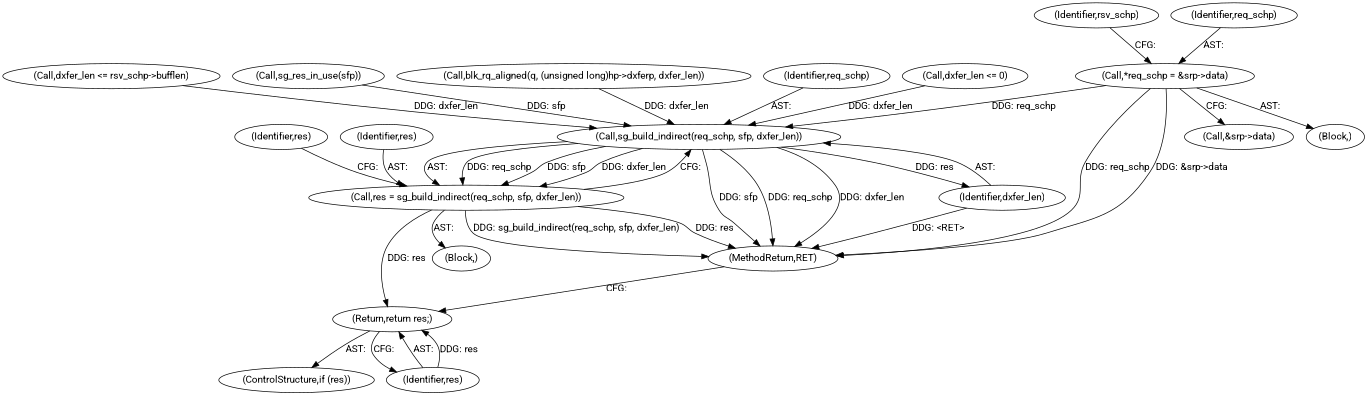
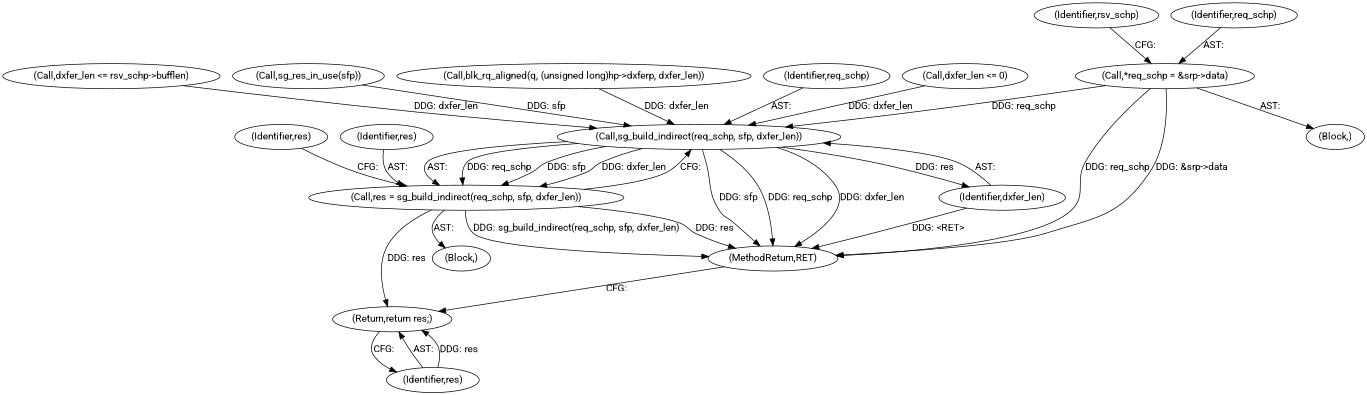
(1239, 137) -> none
(297, 380) -> none
